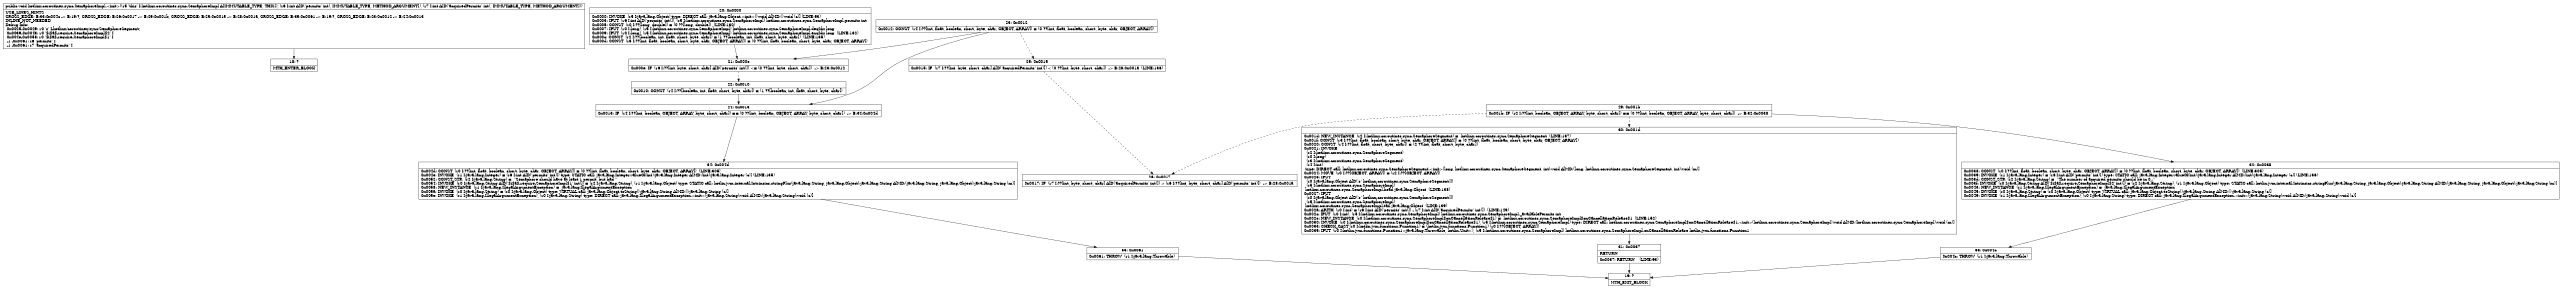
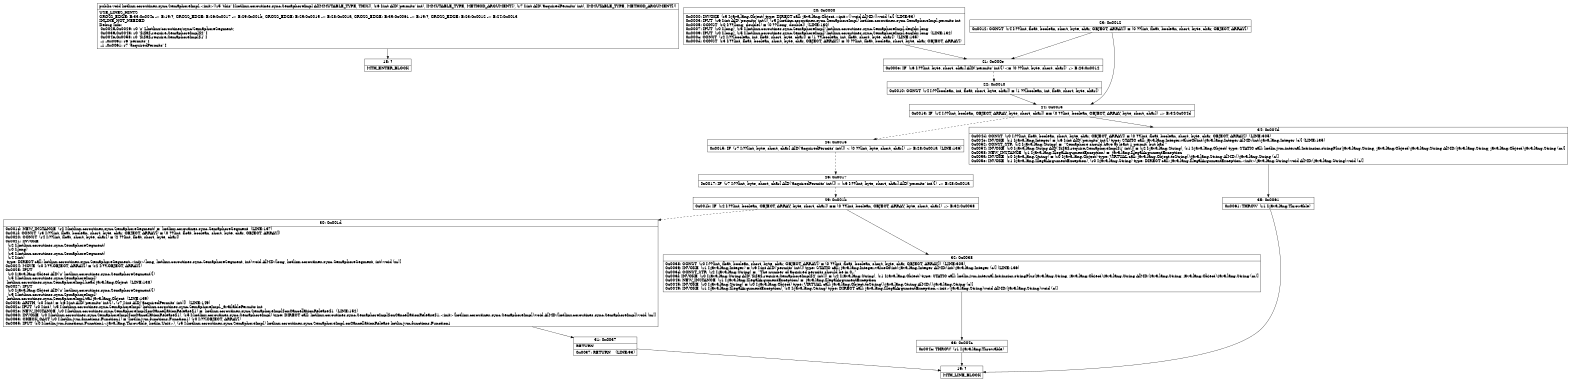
(1026, 44) -> (945, 128)
(1326, 123) -> (836, 191)
(1629, 283) -> (962, 375)
